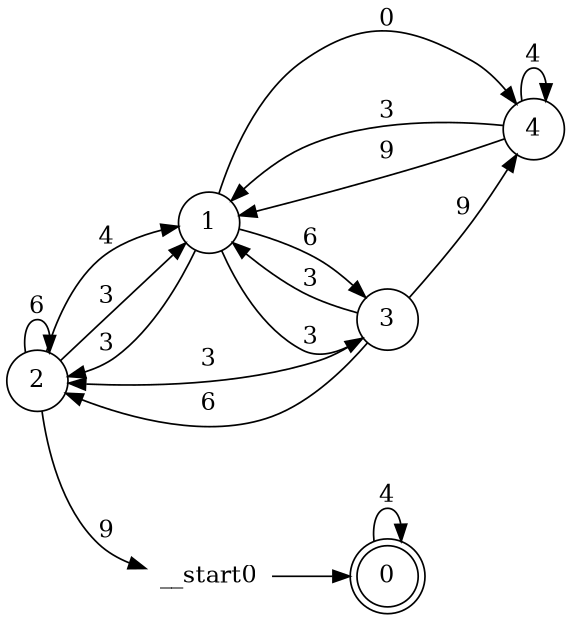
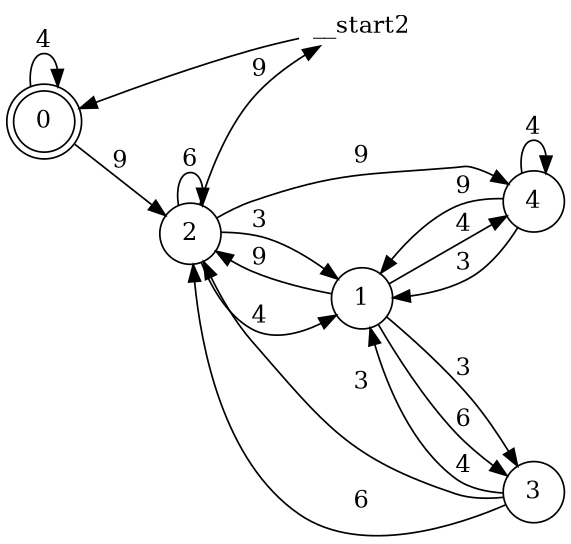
(388, 20) -> (464, 224)
none -> (113, 174)
(461, 236) -> (353, 176)
(311, 280) -> (464, 466)
(107, 344) -> (260, 258)
(209, 576) -> (362, 26)
